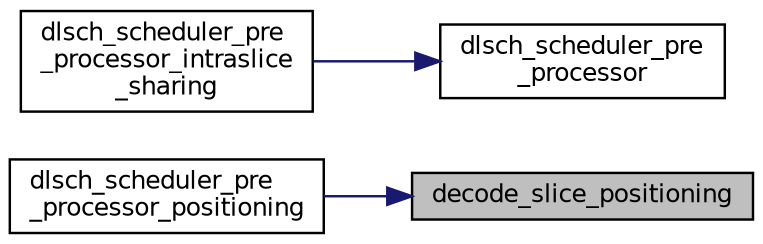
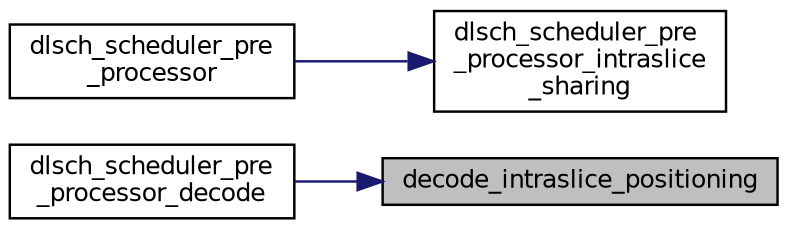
(364, 61) -> (351, 61)
(167, 196) -> (152, 182)
(583, 196) -> (580, 182)
